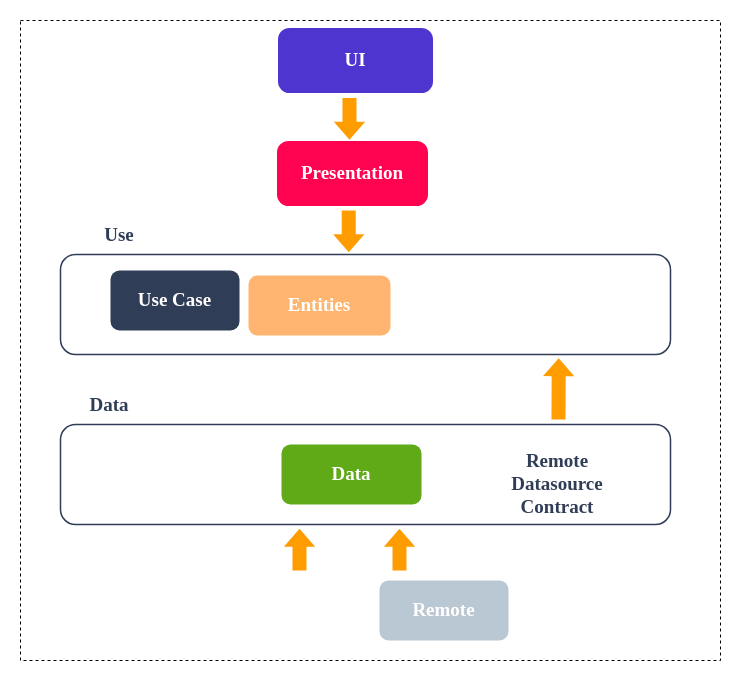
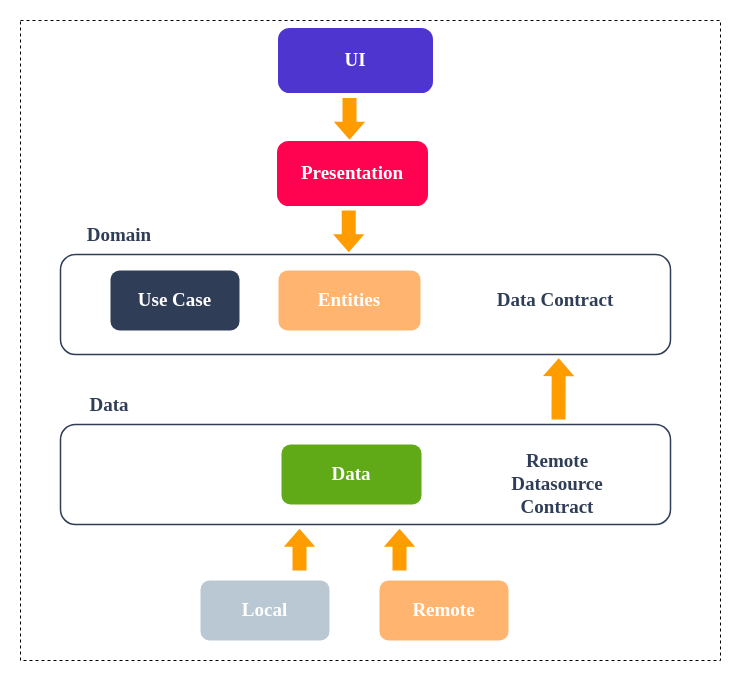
(120, 236) -> (120, 236)
none -> (556, 301)
(320, 306) -> (350, 301)
none -> (265, 611)
(444, 611) -> (444, 611)
